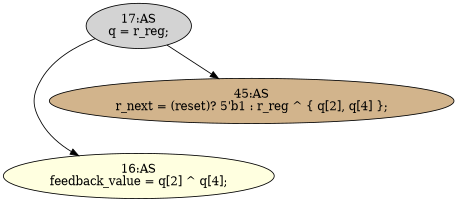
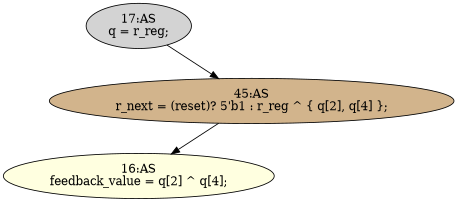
(37, 88) -> (199, 136)
